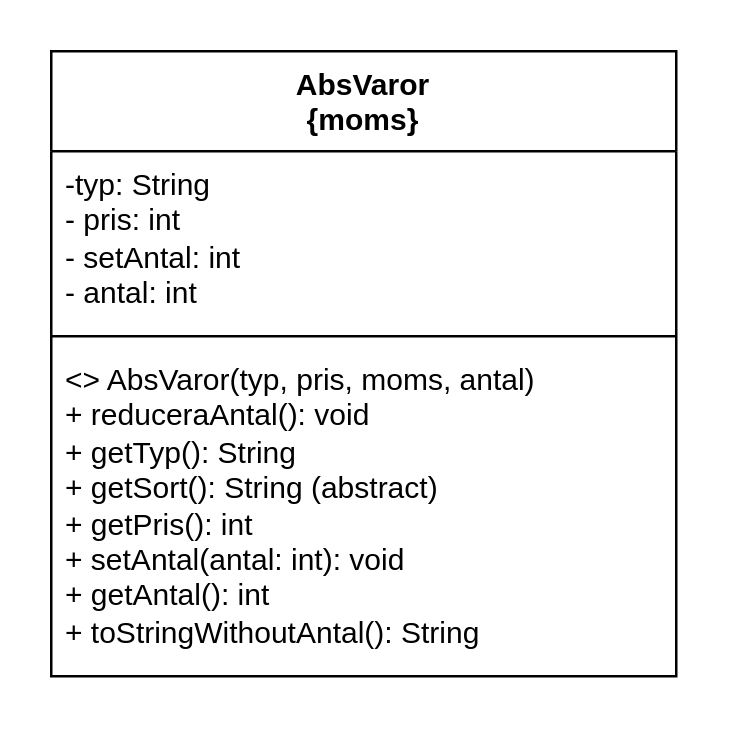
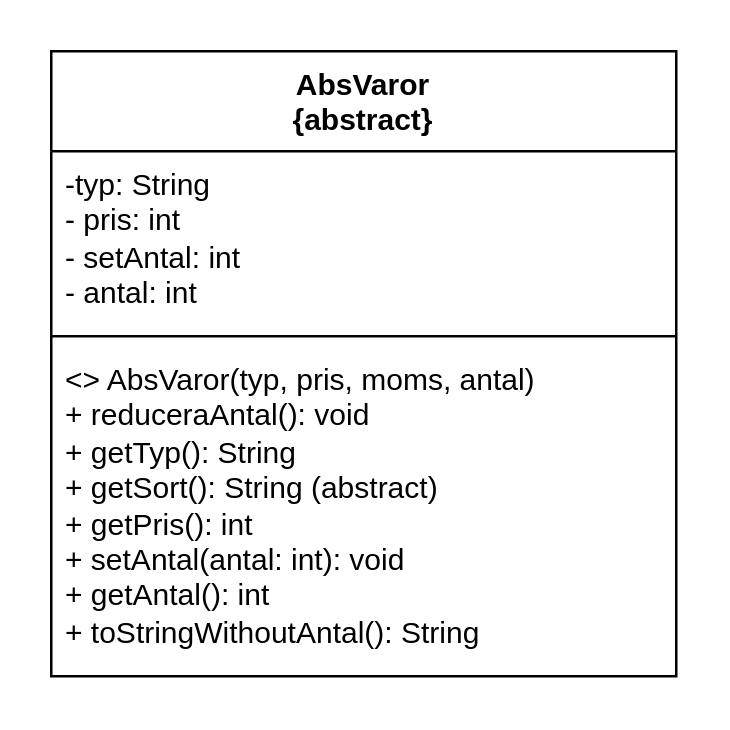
(364, 105) -> (364, 105)
